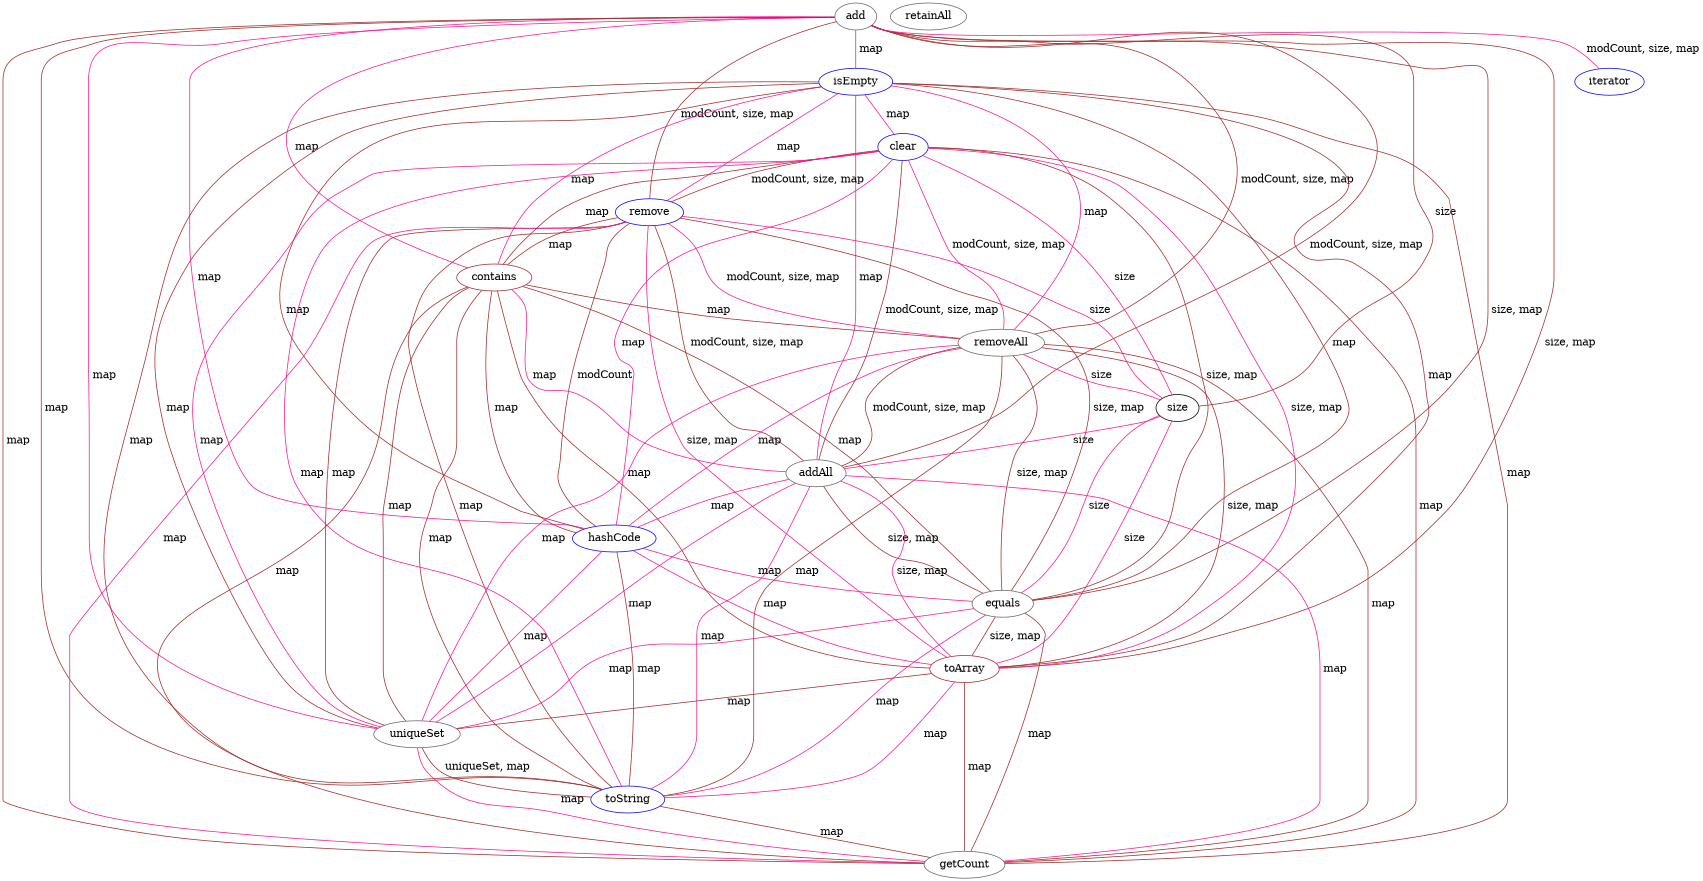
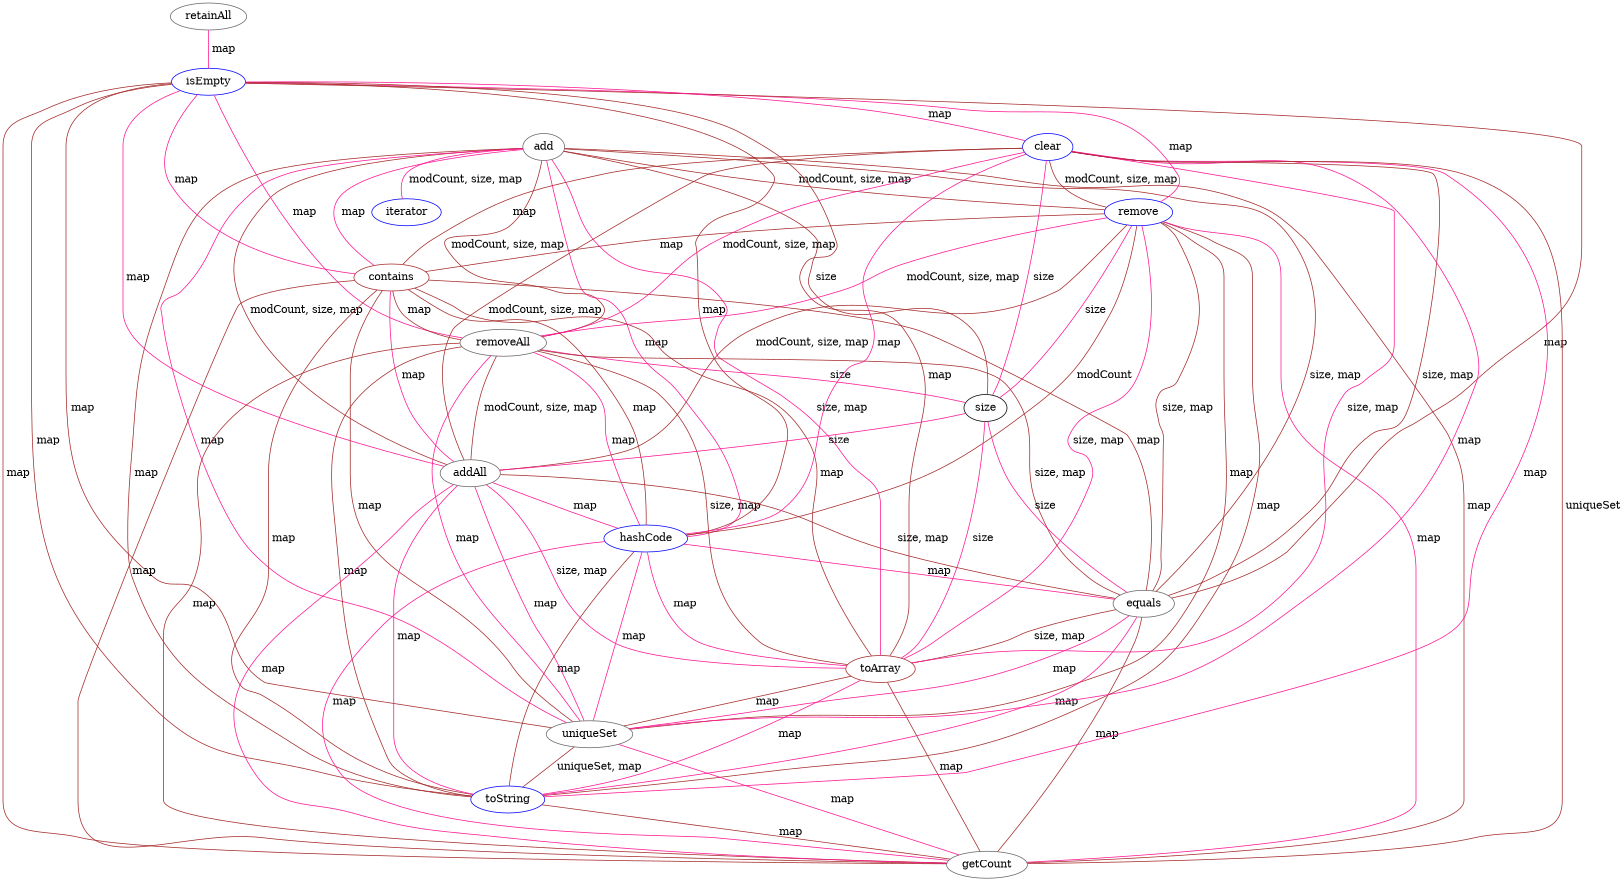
(856, 49) -> (208, 49)
(1554, 203) -> (765, 386)
(1430, 506) -> (1592, 506)
none -> (434, 814)
